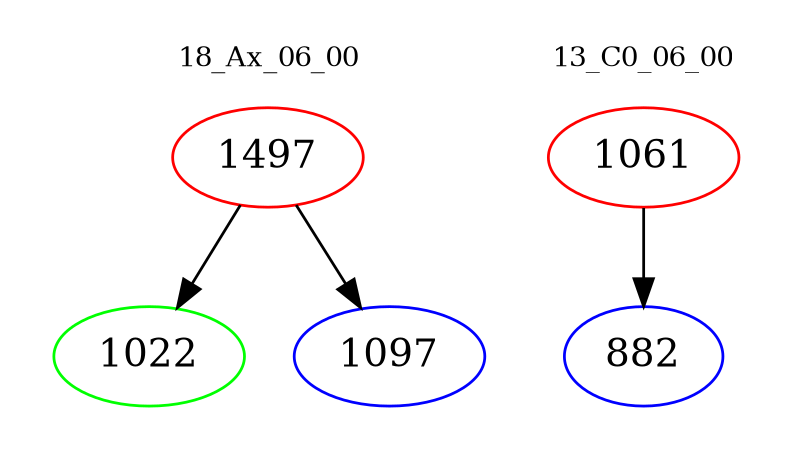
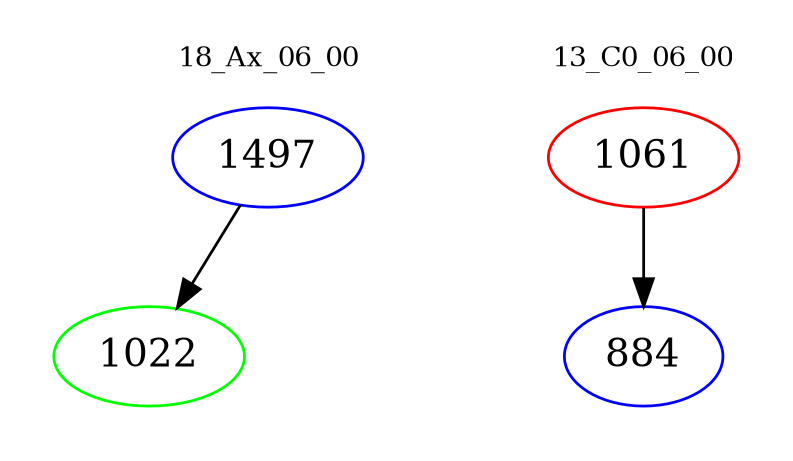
(268, 157) -> (268, 157)
(390, 356) -> none
(644, 356) -> (644, 356)
